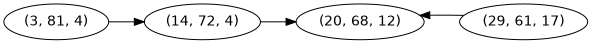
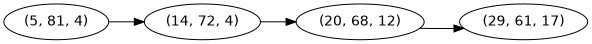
(447, 15) -> (437, 29)
(56, 22) -> (56, 22)
